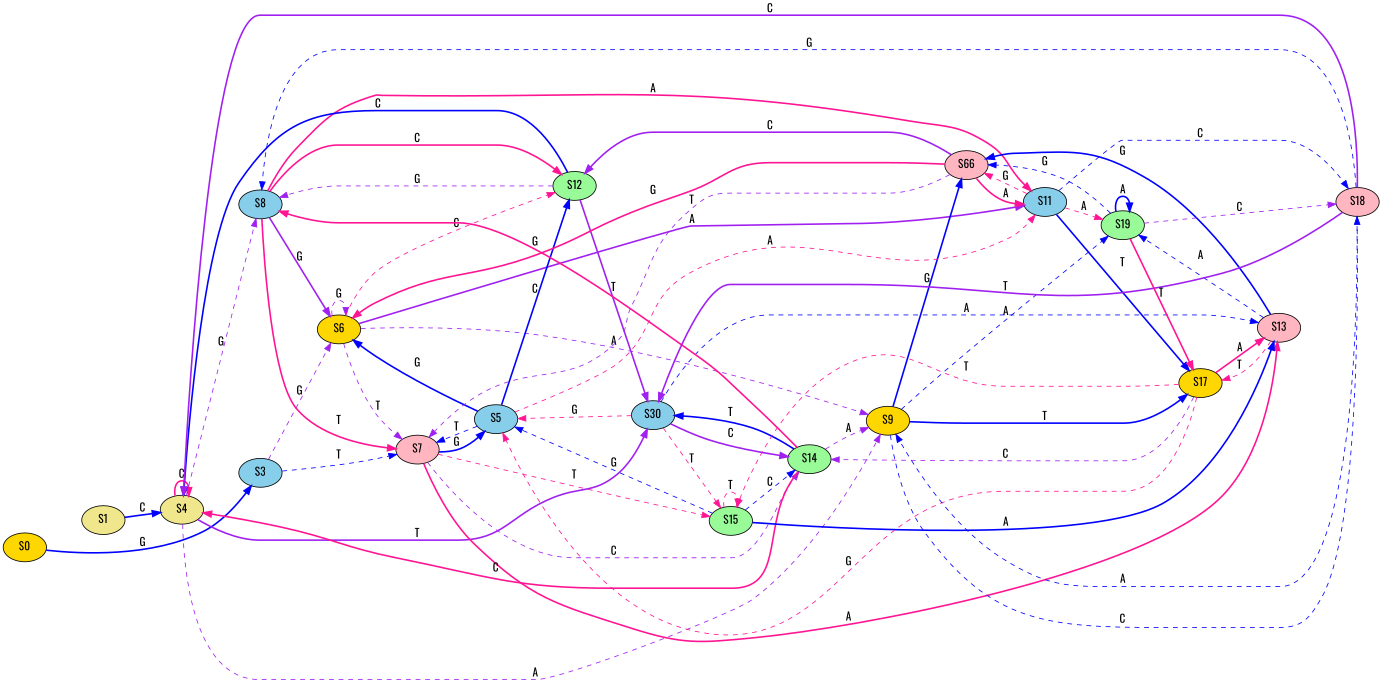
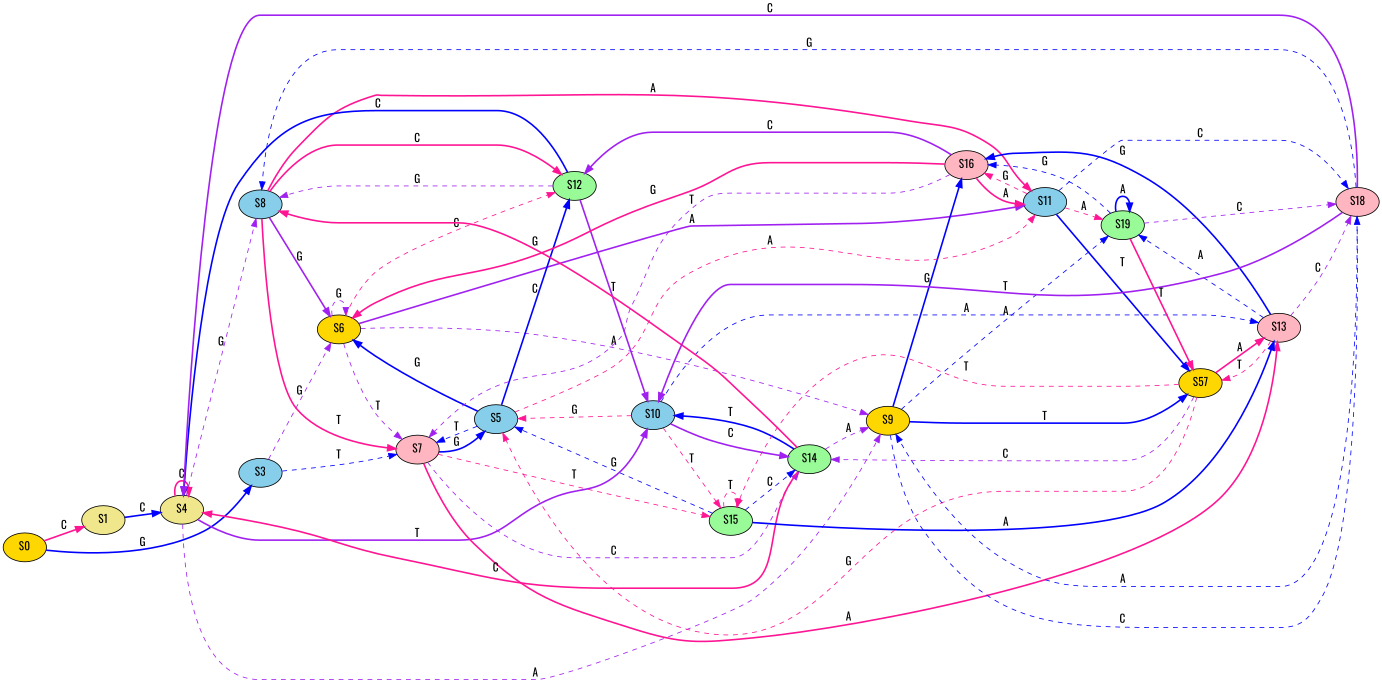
(966, 165) -> (966, 165)
none -> (1323, 272)
(1200, 383) -> (1200, 383)
(653, 415) -> (653, 415)
none -> (60, 535)
